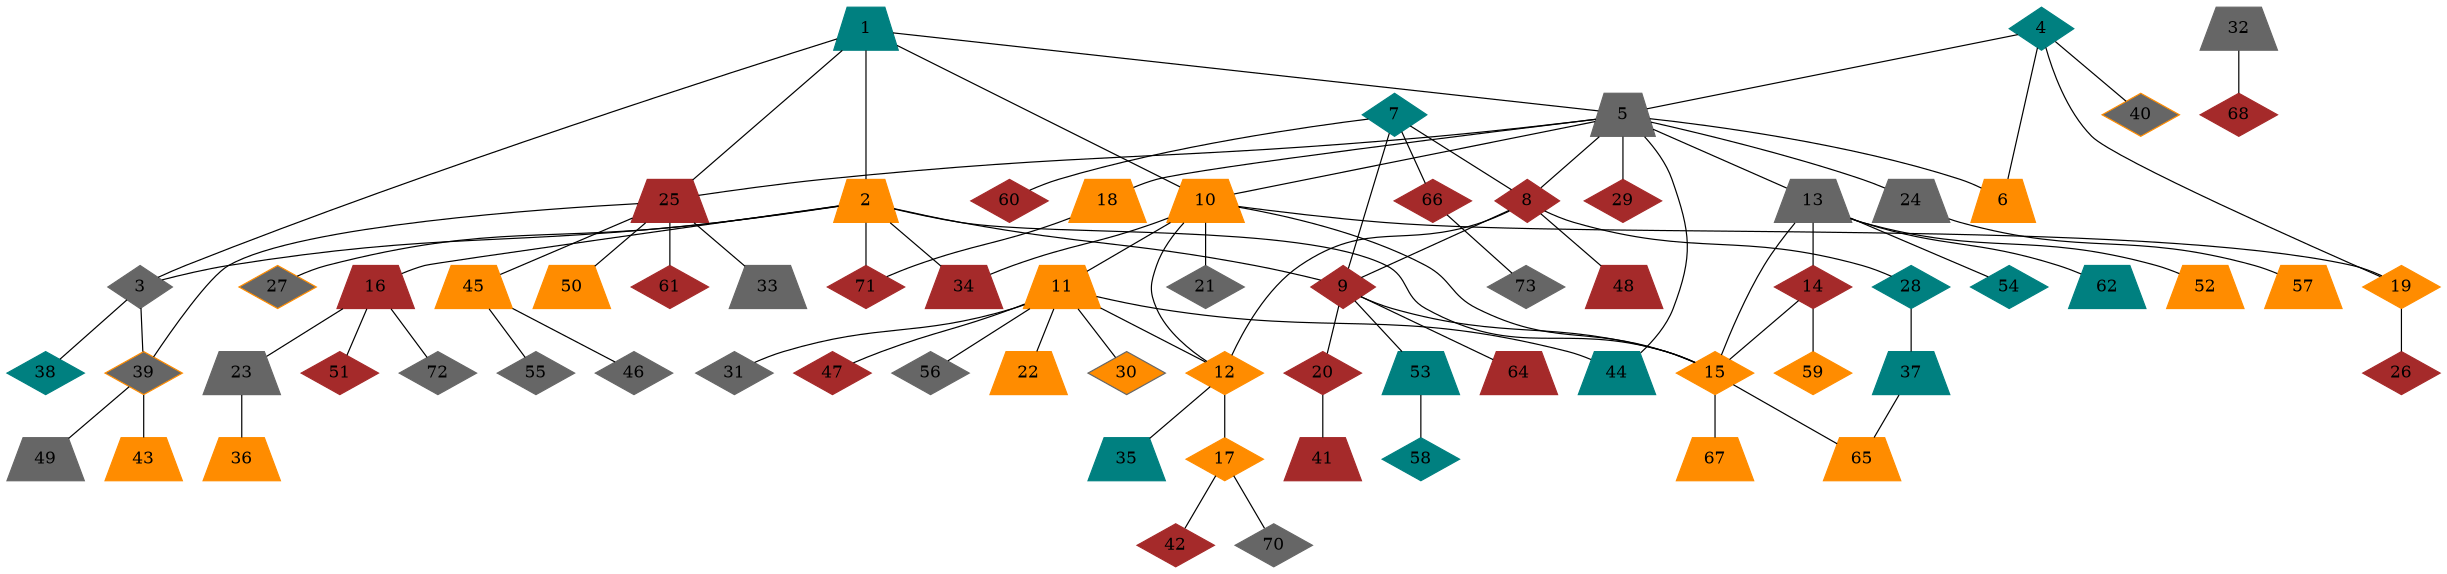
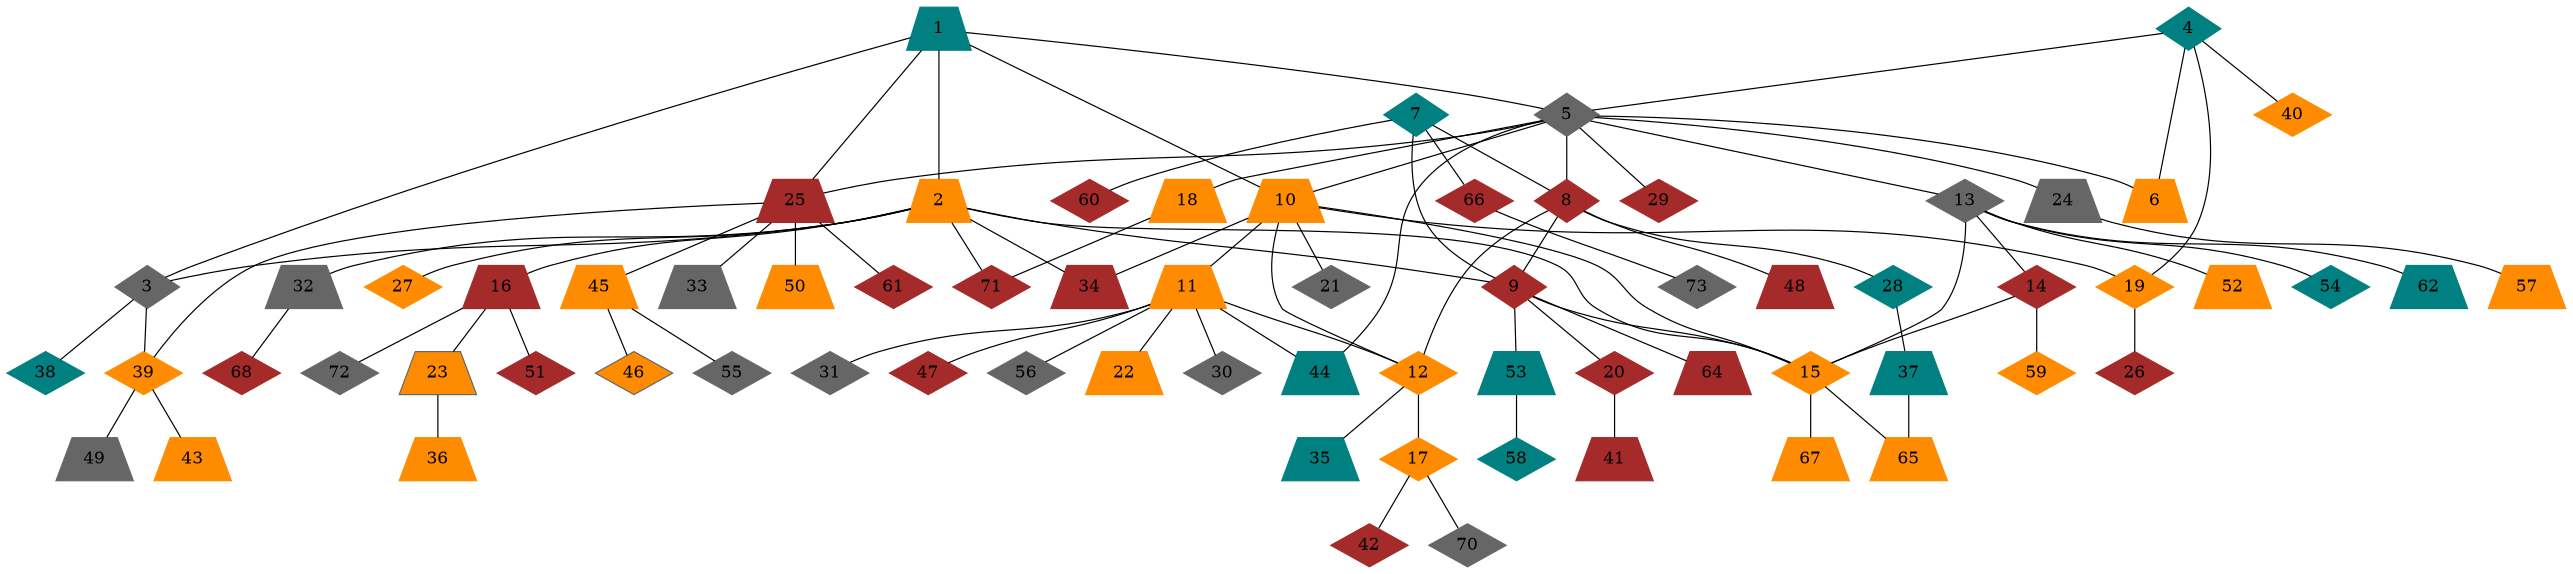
(1623, 115) -> (1567, 115)
(2141, 115) -> (2293, 115)
(1813, 201) -> (1965, 201)
none -> (546, 238)
(278, 287) -> (403, 287)
(144, 373) -> (144, 373)
(242, 373) -> (438, 373)
(634, 373) -> (634, 373)
(1127, 373) -> (1222, 373)
